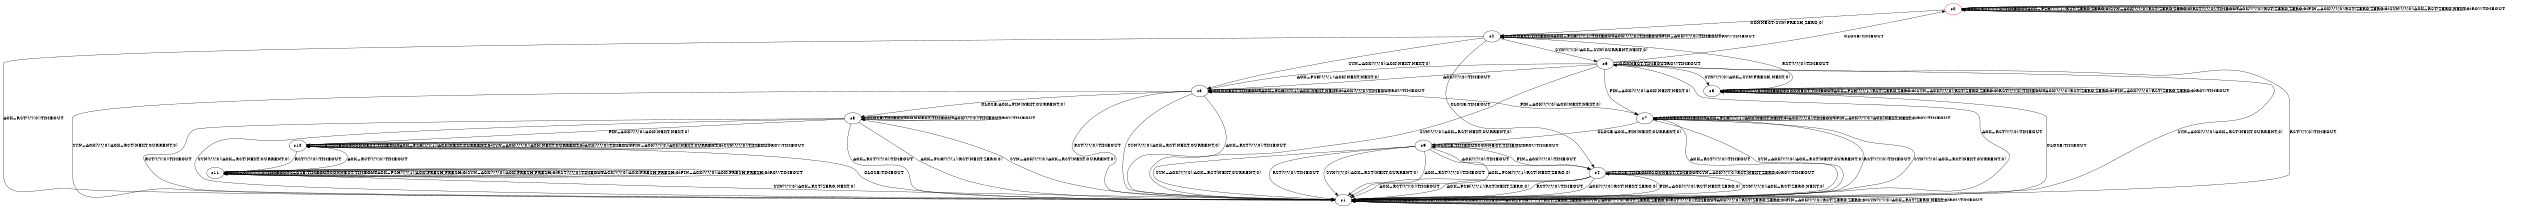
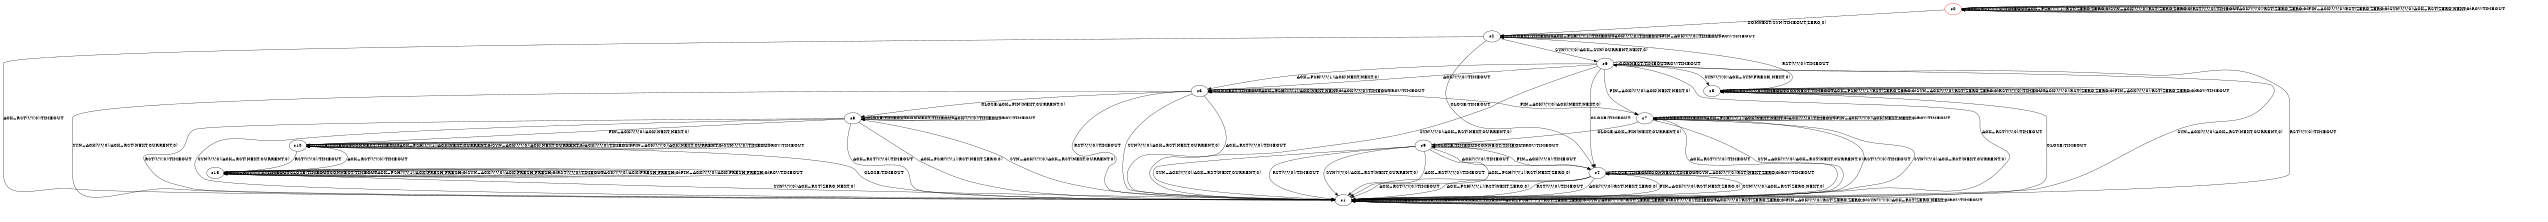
(1787, 23) -> (1787, 23)
(1779, 42) -> (1591, 115)
(1346, 59) -> none
(215, 173) -> (215, 173)
